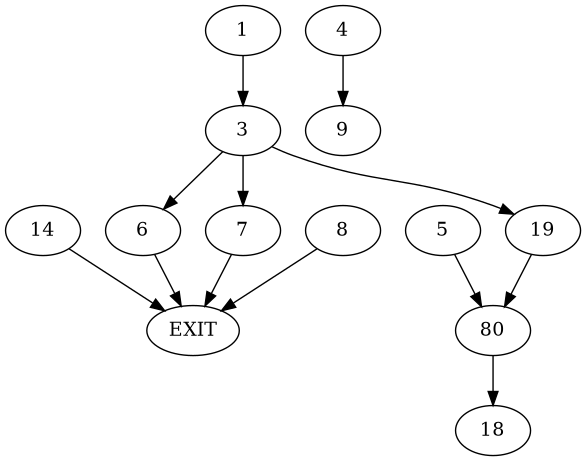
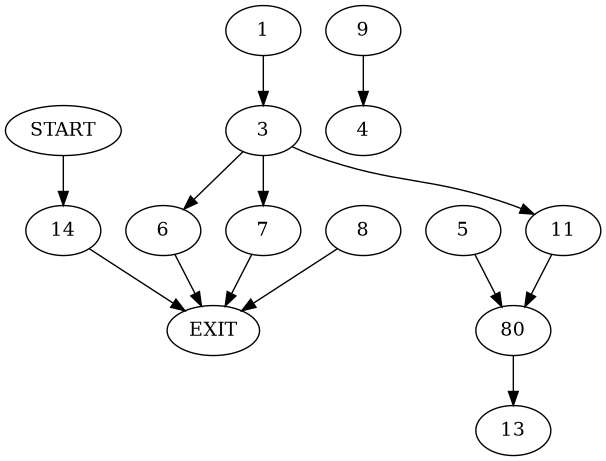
(343, 74) -> (363, 74)
none -> (63, 131)
(543, 231) -> (563, 231)
(493, 431) -> (513, 431)
